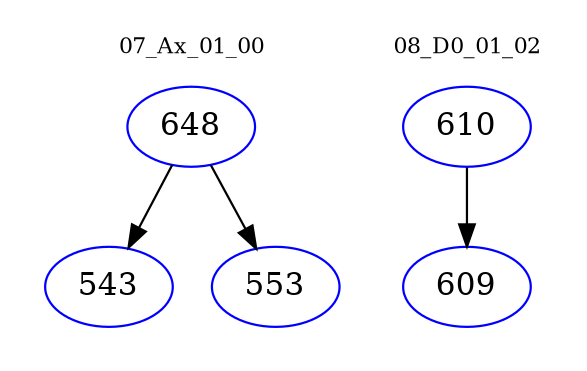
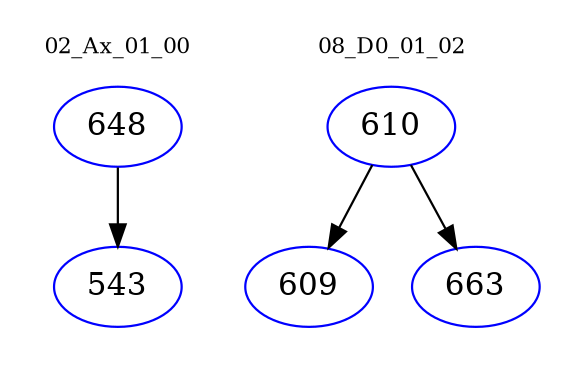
(192, 48) -> (118, 48)
(276, 287) -> none
none -> (476, 287)
